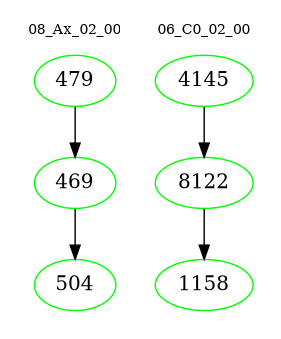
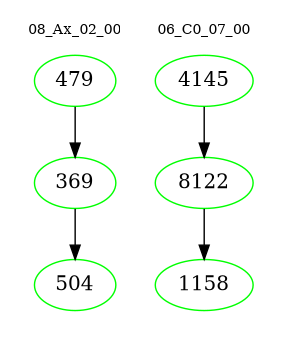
(204, 30) -> (204, 30)
(75, 183) -> (75, 183)
